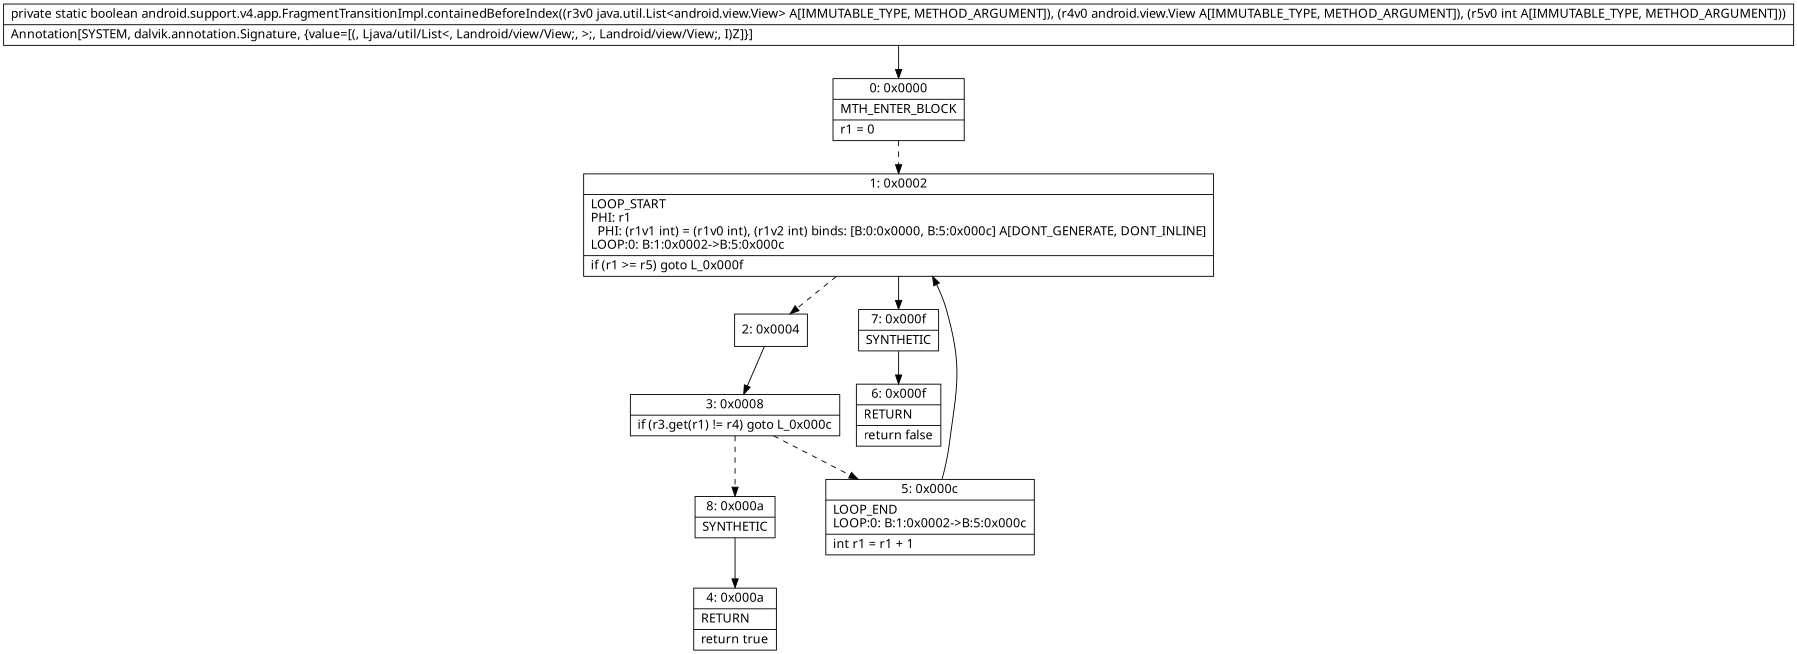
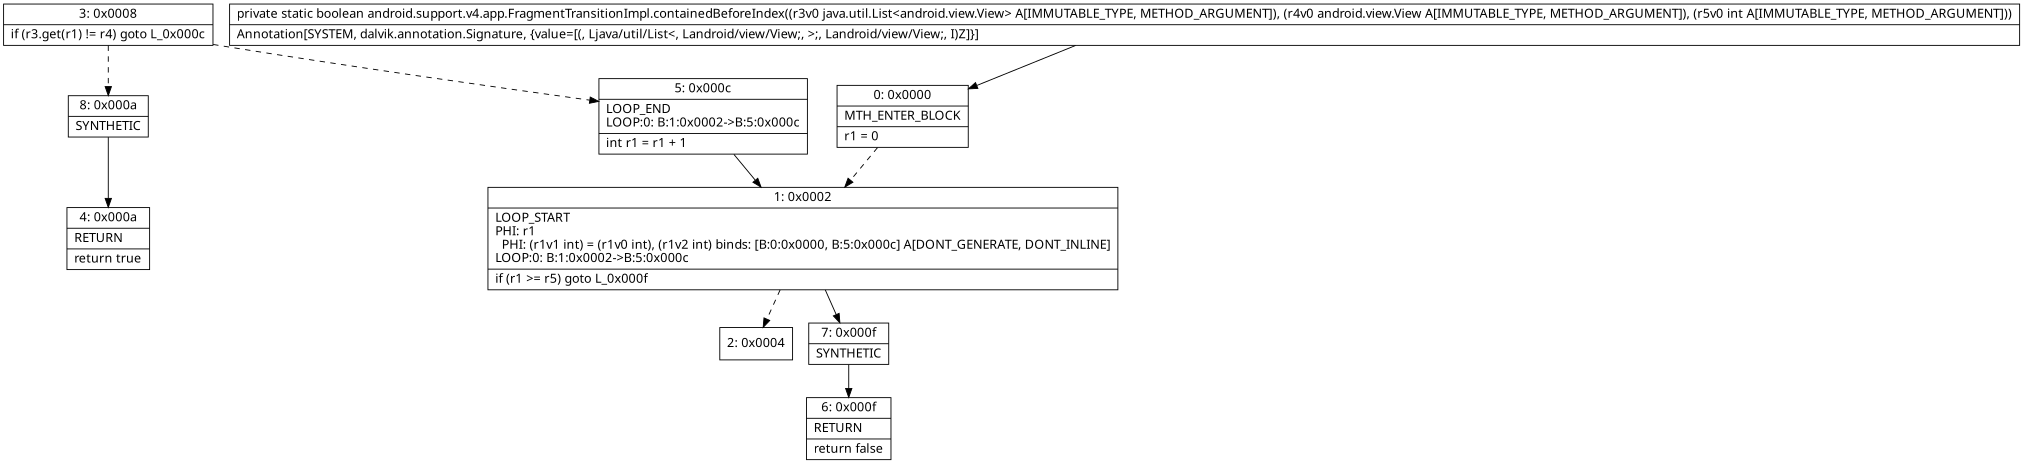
(756, 366) -> none
